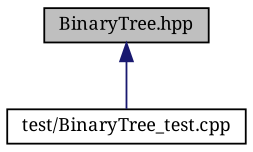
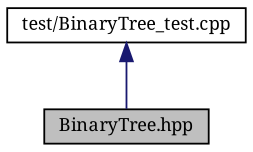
(126, 85) -> (126, 85)
